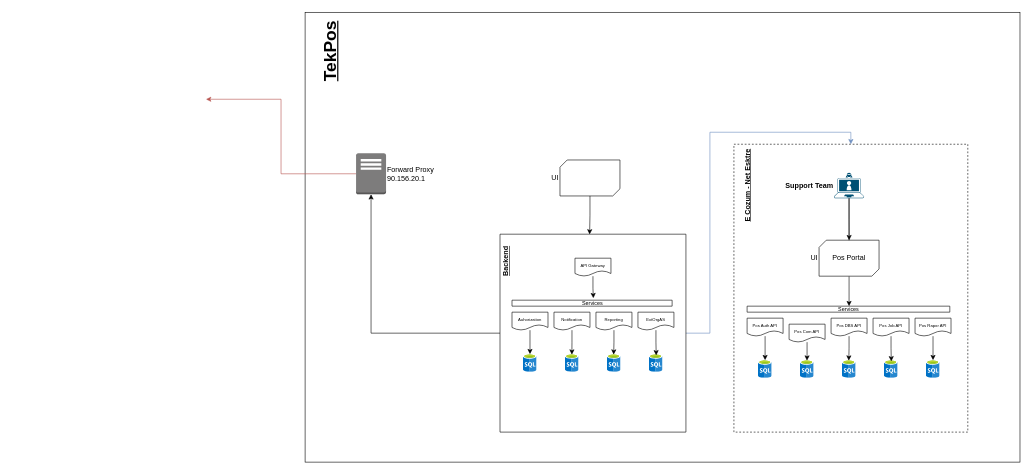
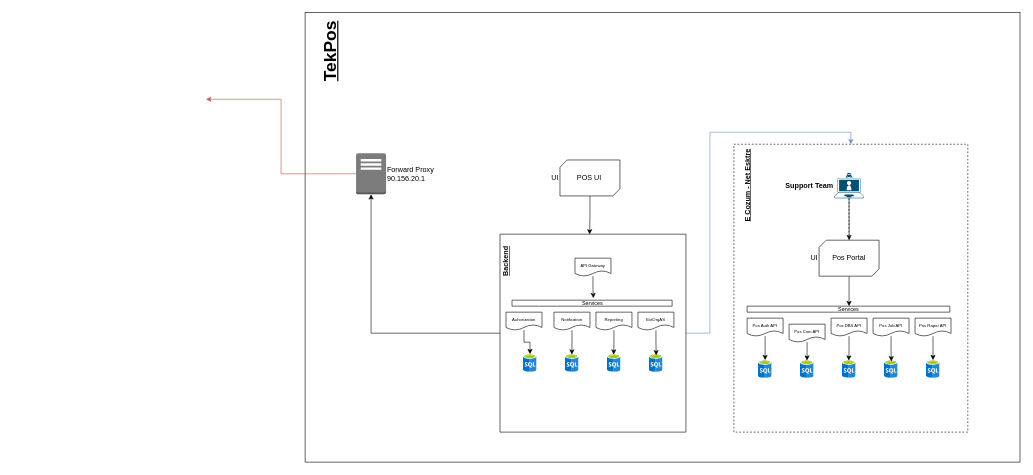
none -> (589, 178)
(849, 239) -> (849, 239)
(530, 321) -> (524, 321)
